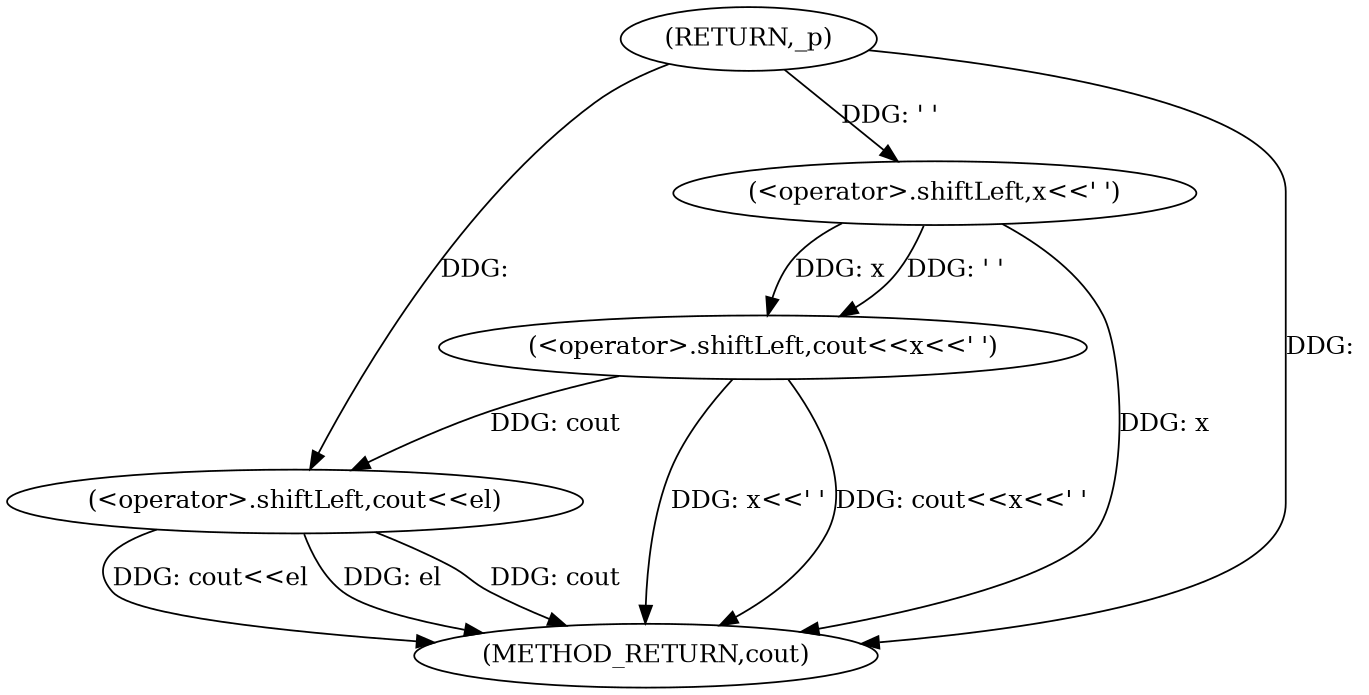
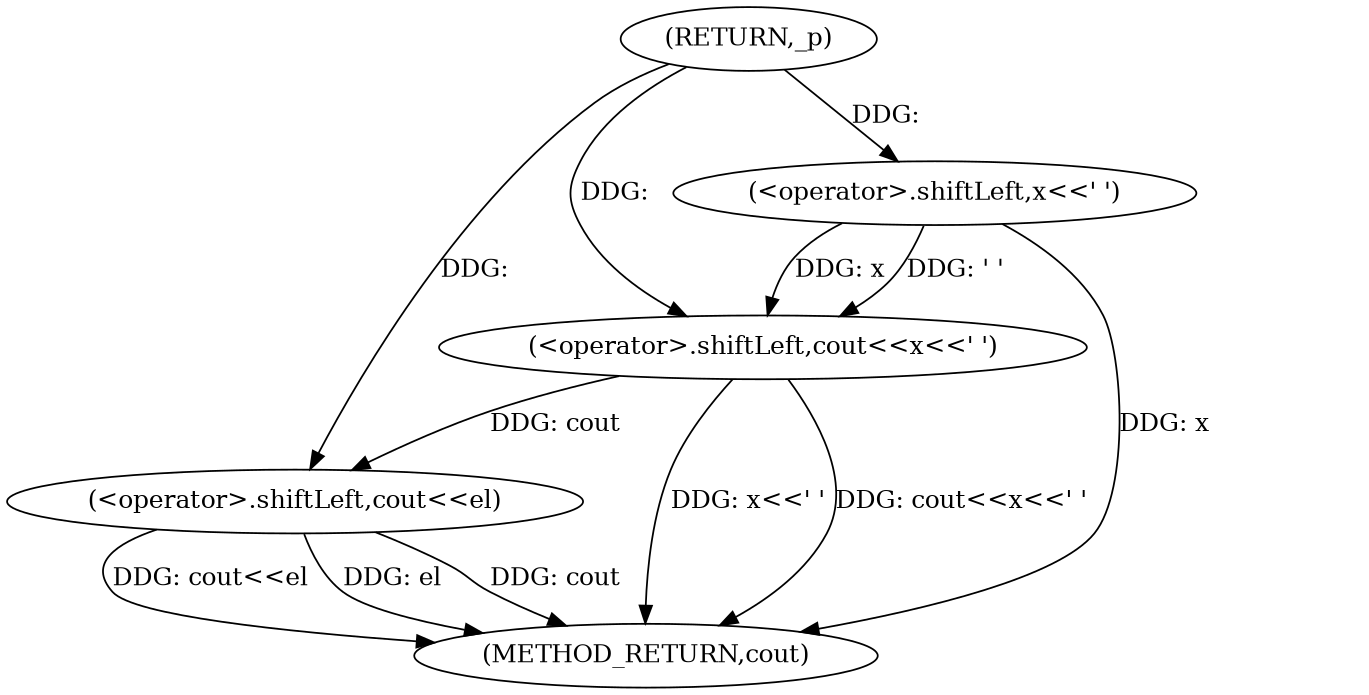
(890, 116) -> (890, 116)
(1286, 343) -> (572, 183)
